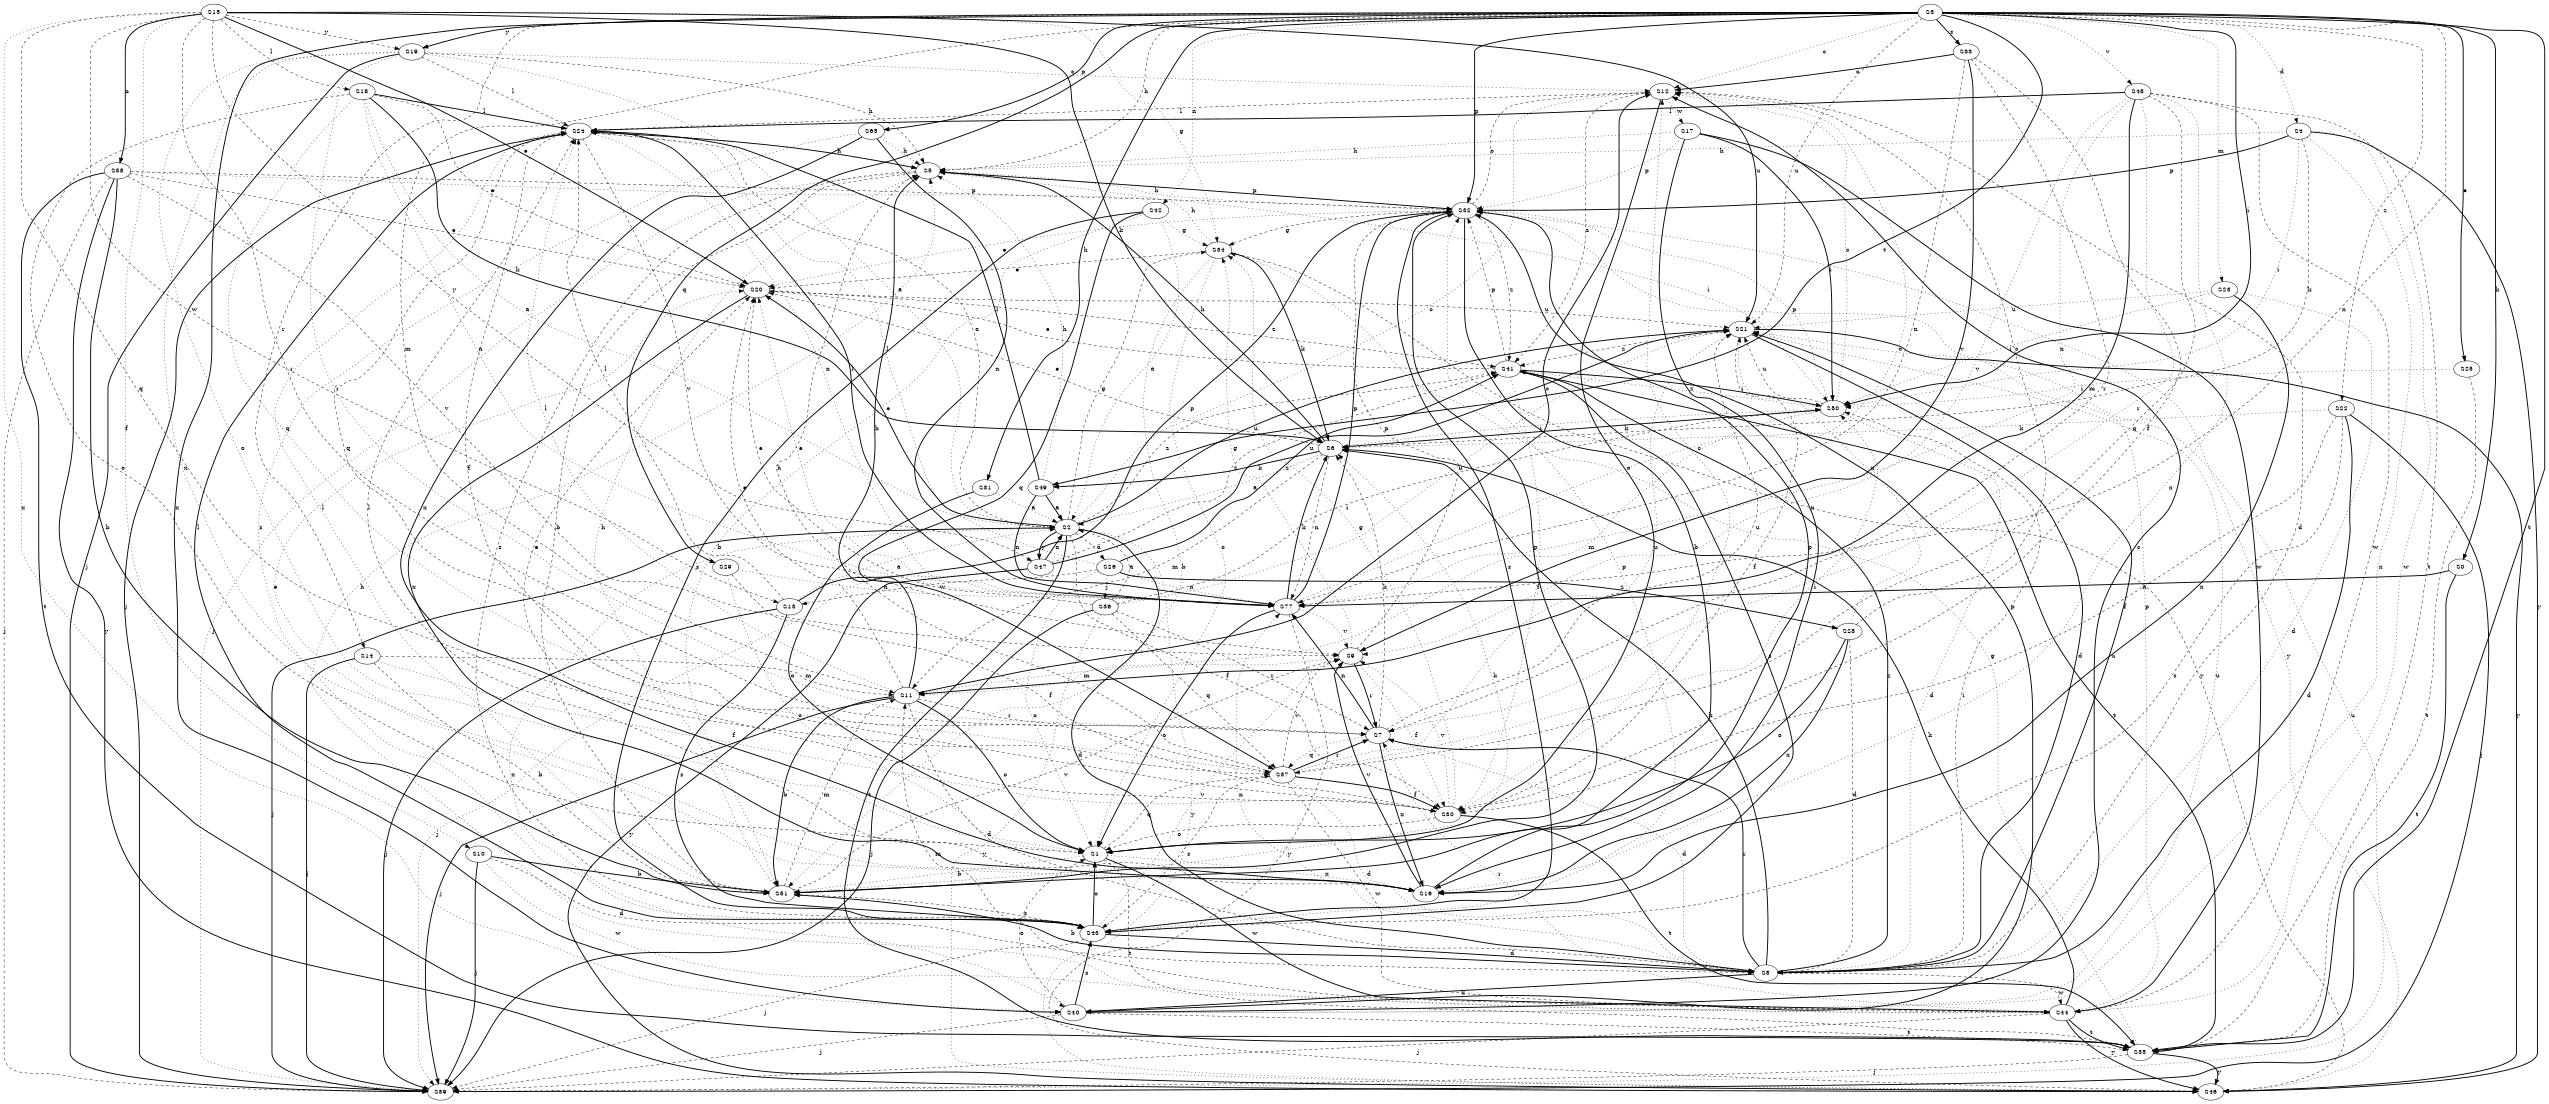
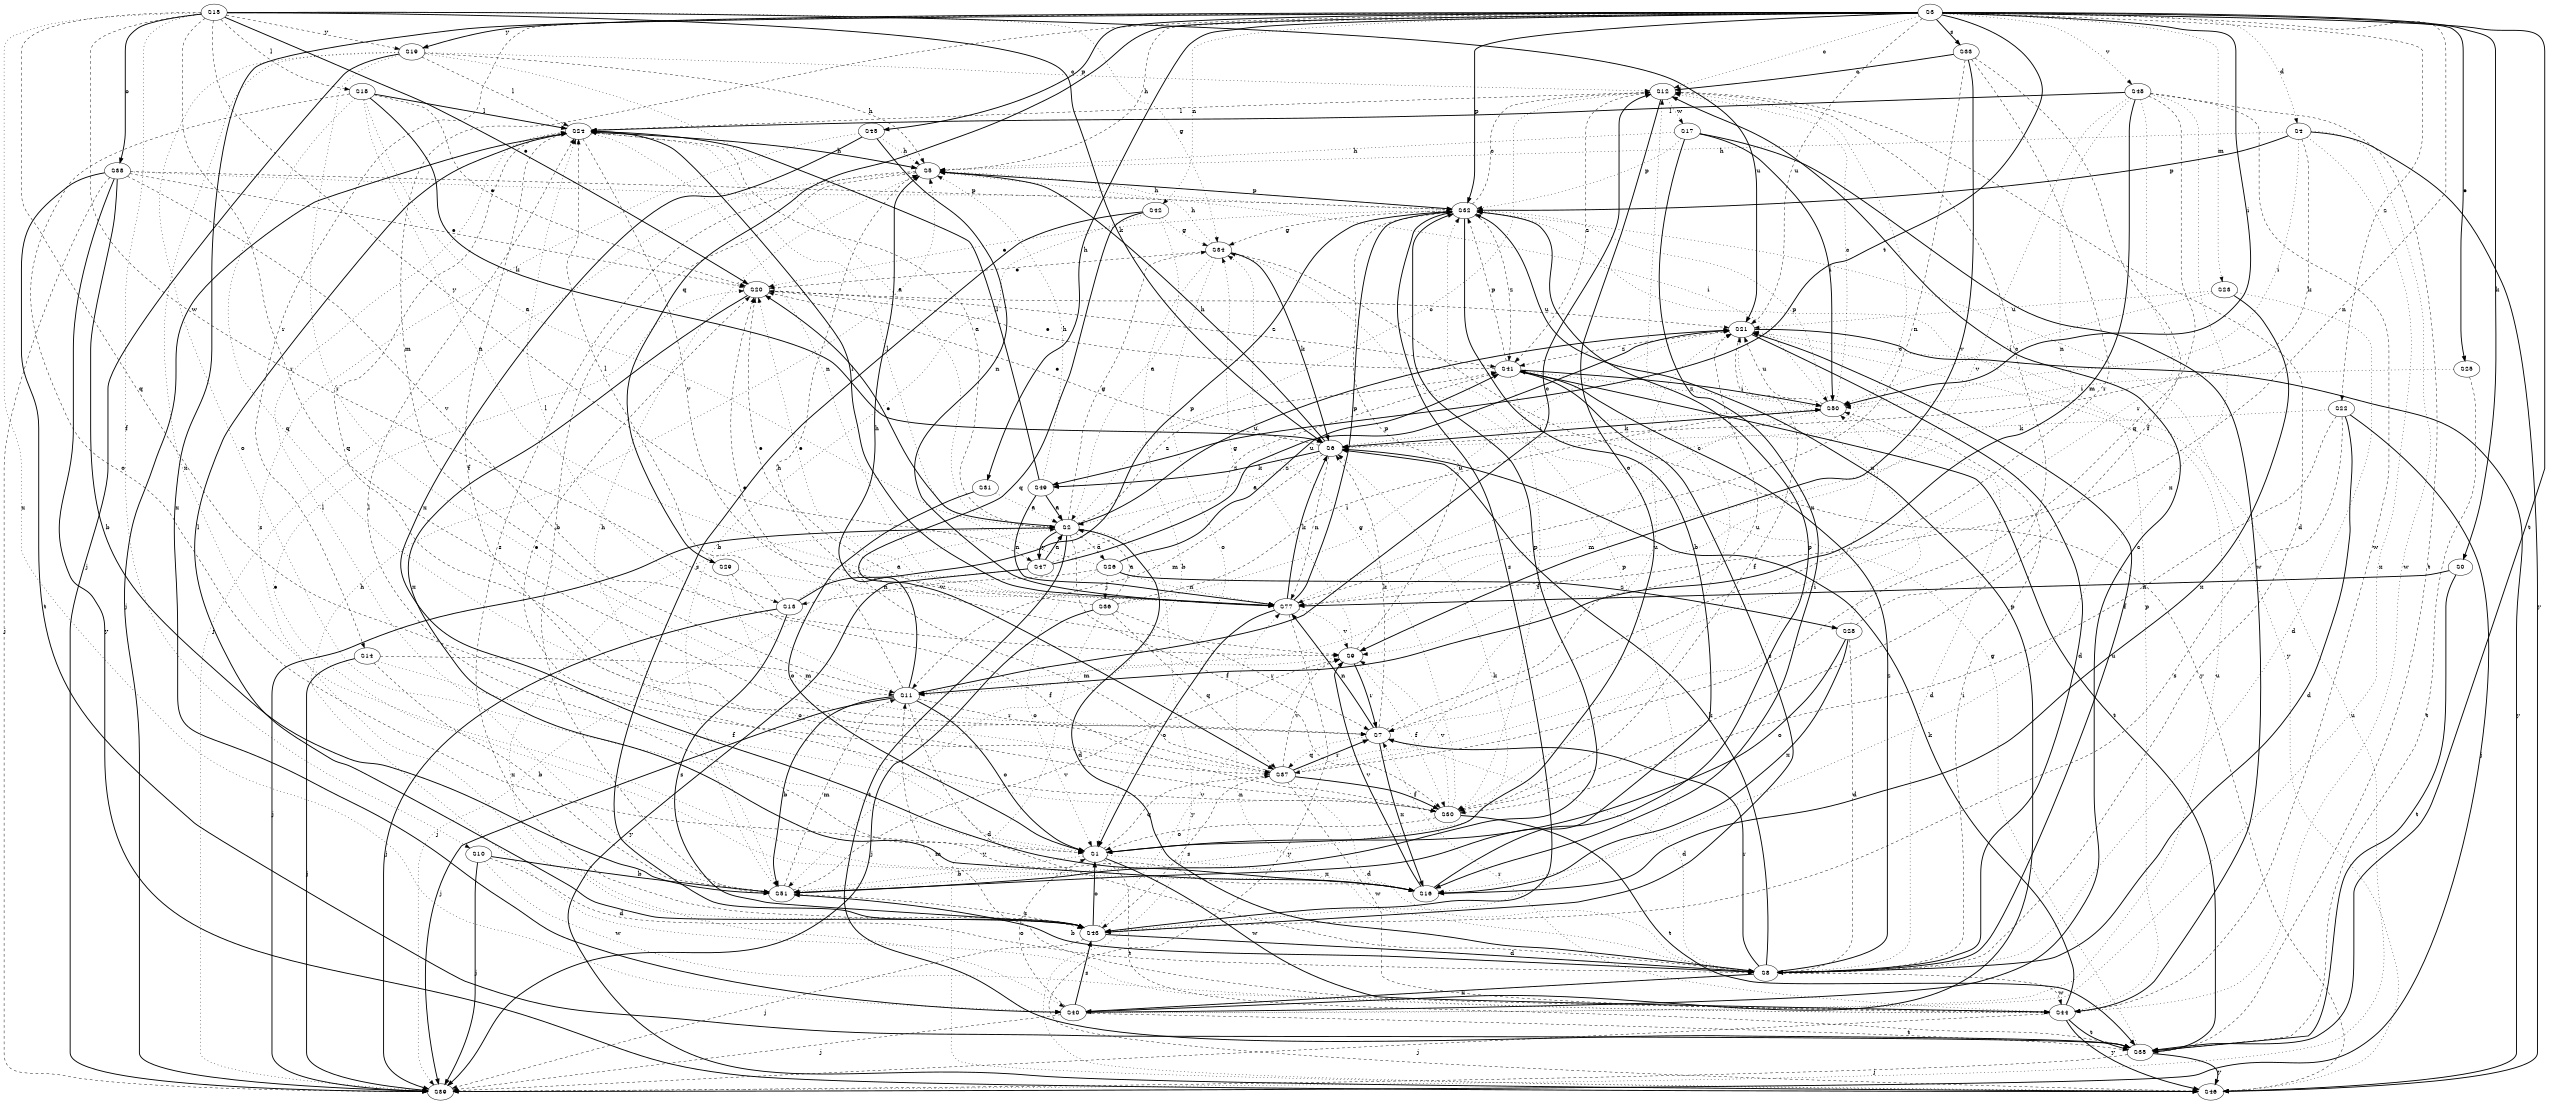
(871, 131) -> (871, 131)
